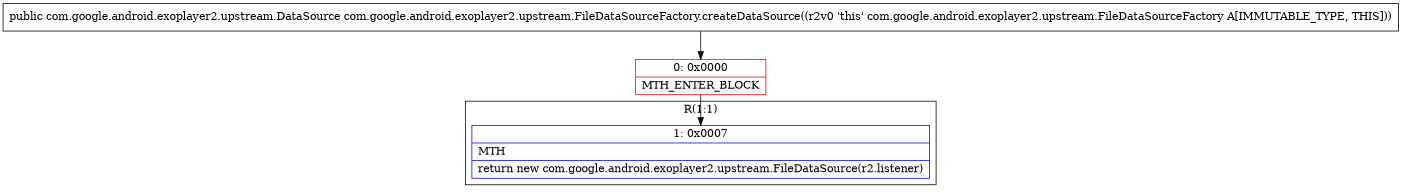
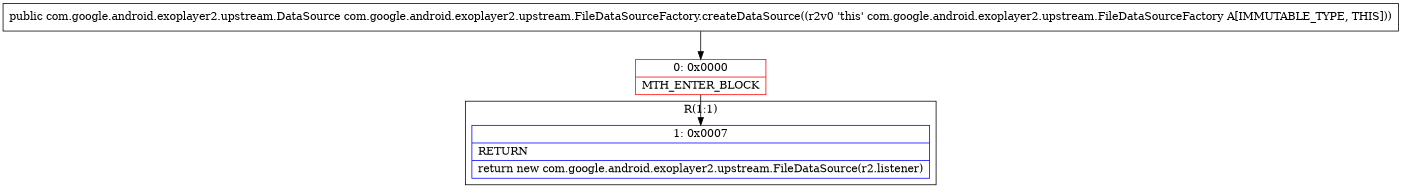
(492, 151) -> (503, 151)
